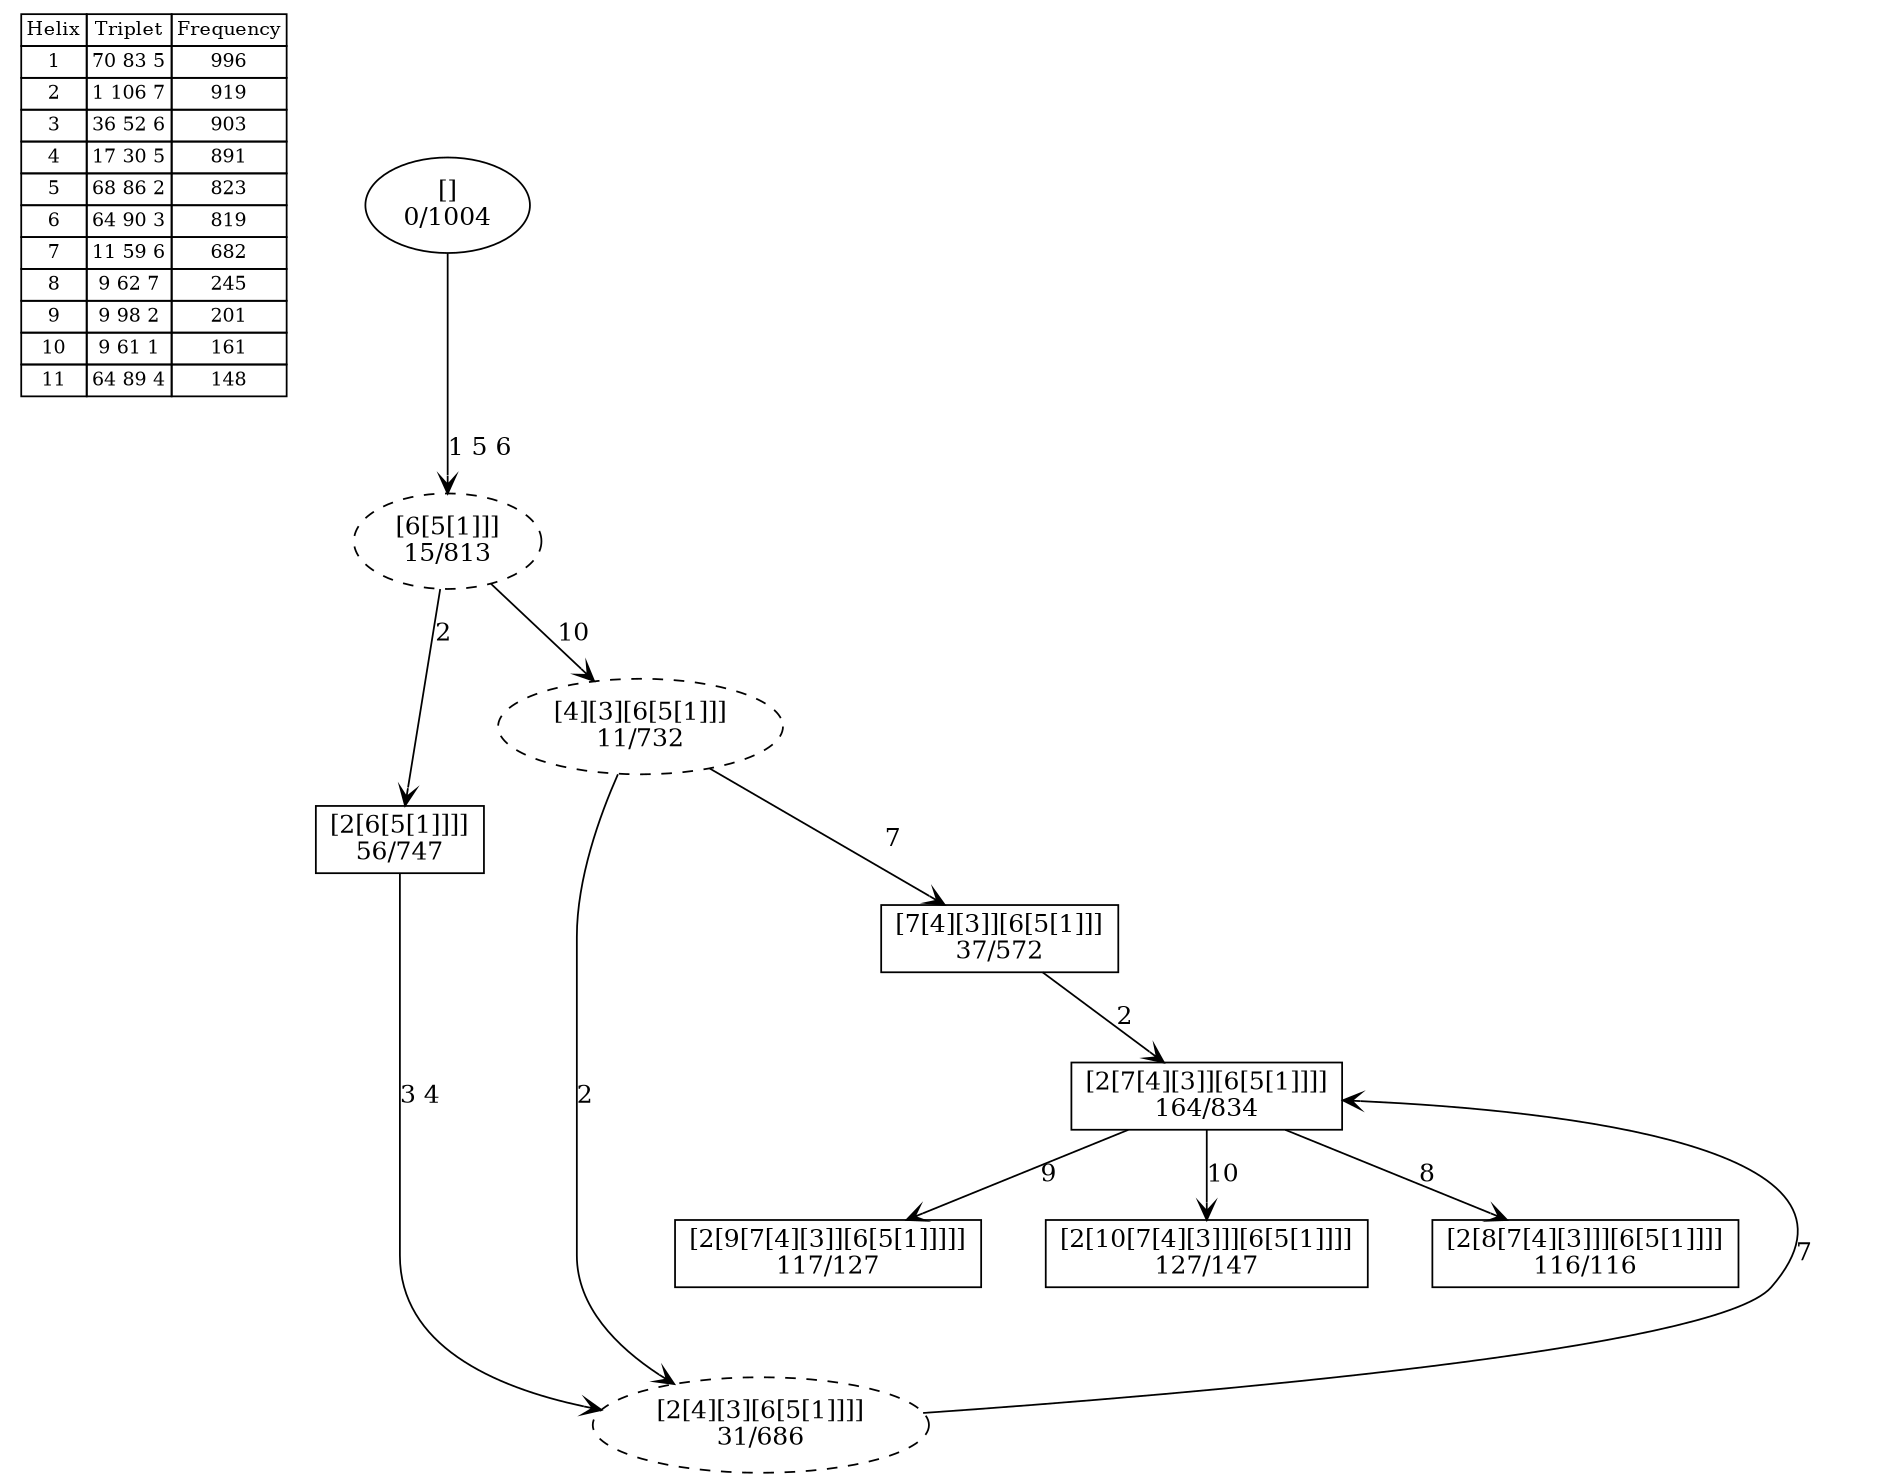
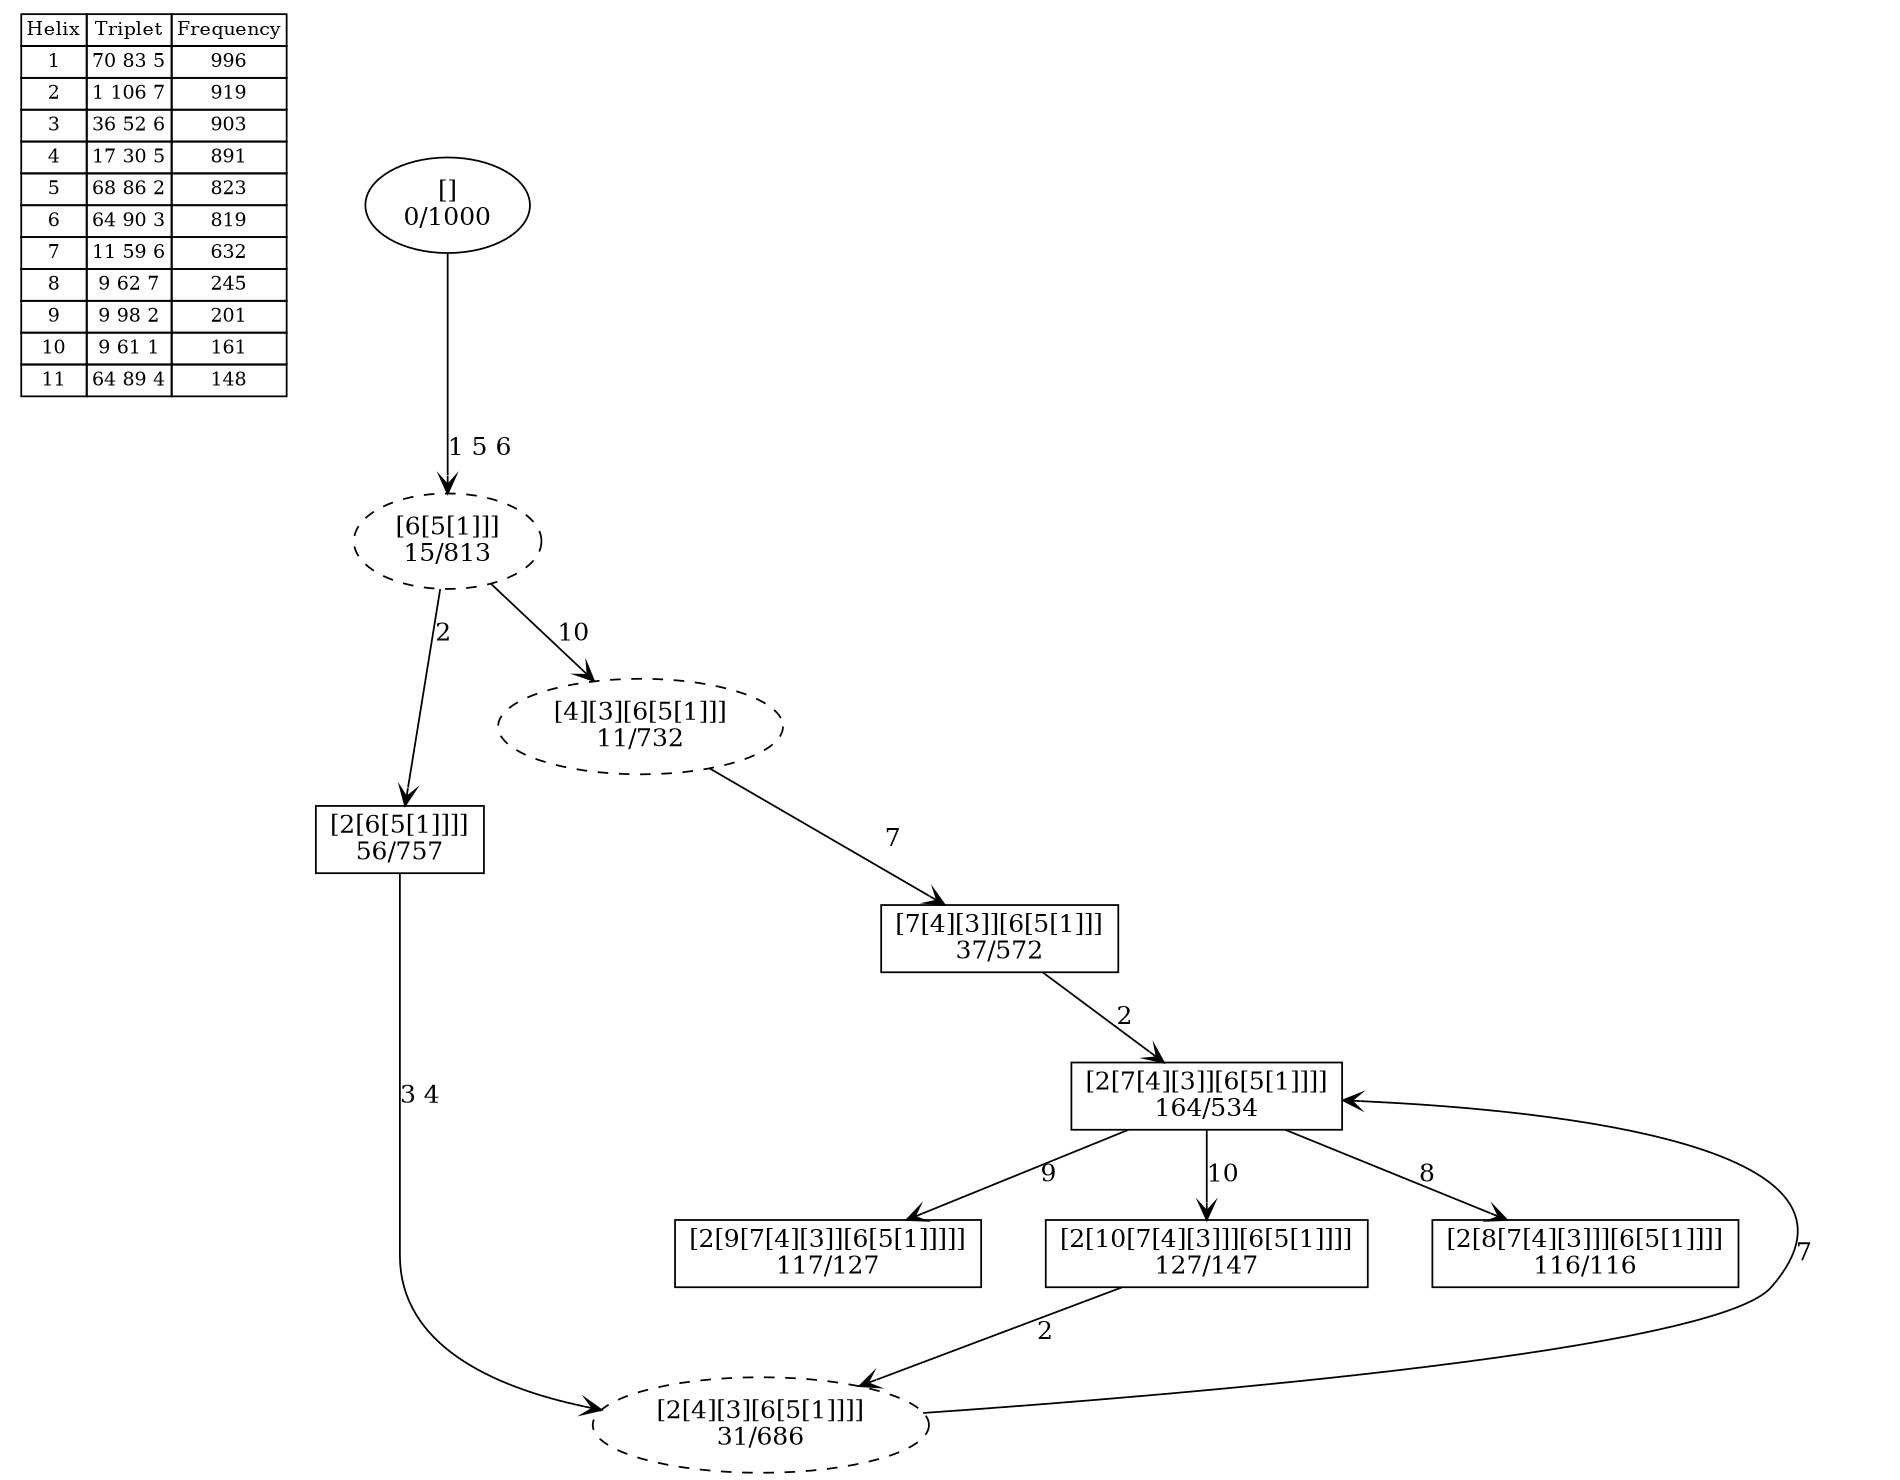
(448, 205) -> (448, 205)
(229, 252) -> (229, 252)
(400, 840) -> (400, 840)
(577, 1087) -> (999, 1334)
(1207, 1096) -> (1207, 1096)
